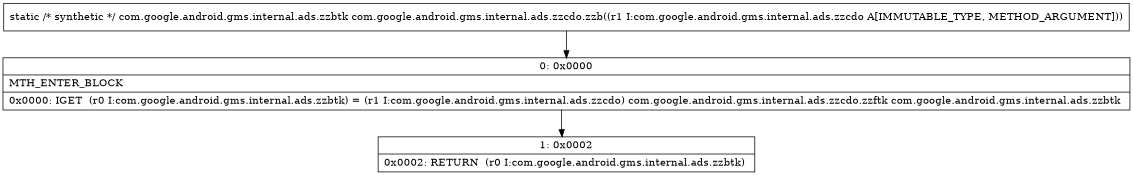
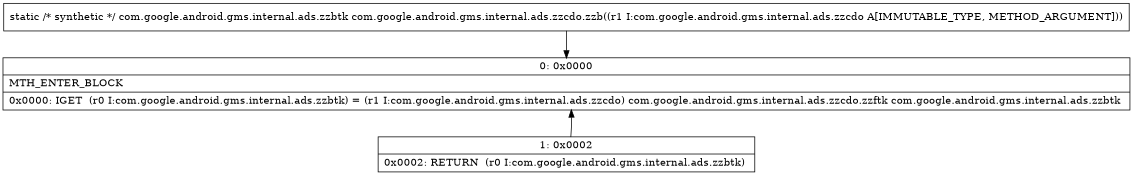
(561, 120) -> (571, 127)
